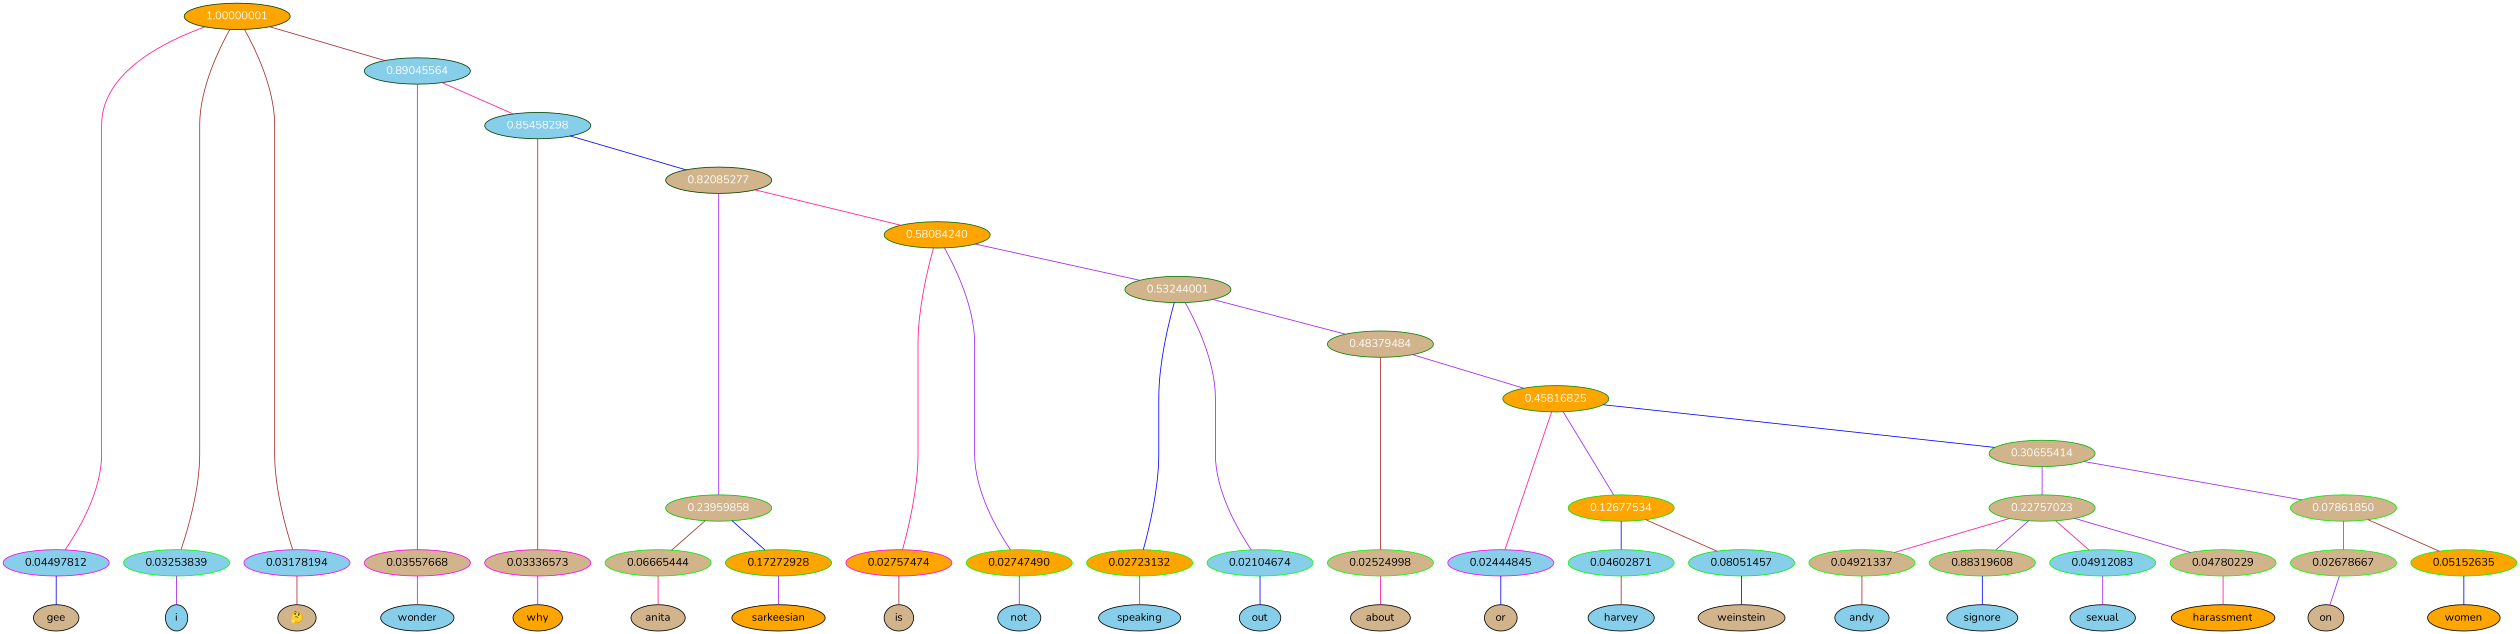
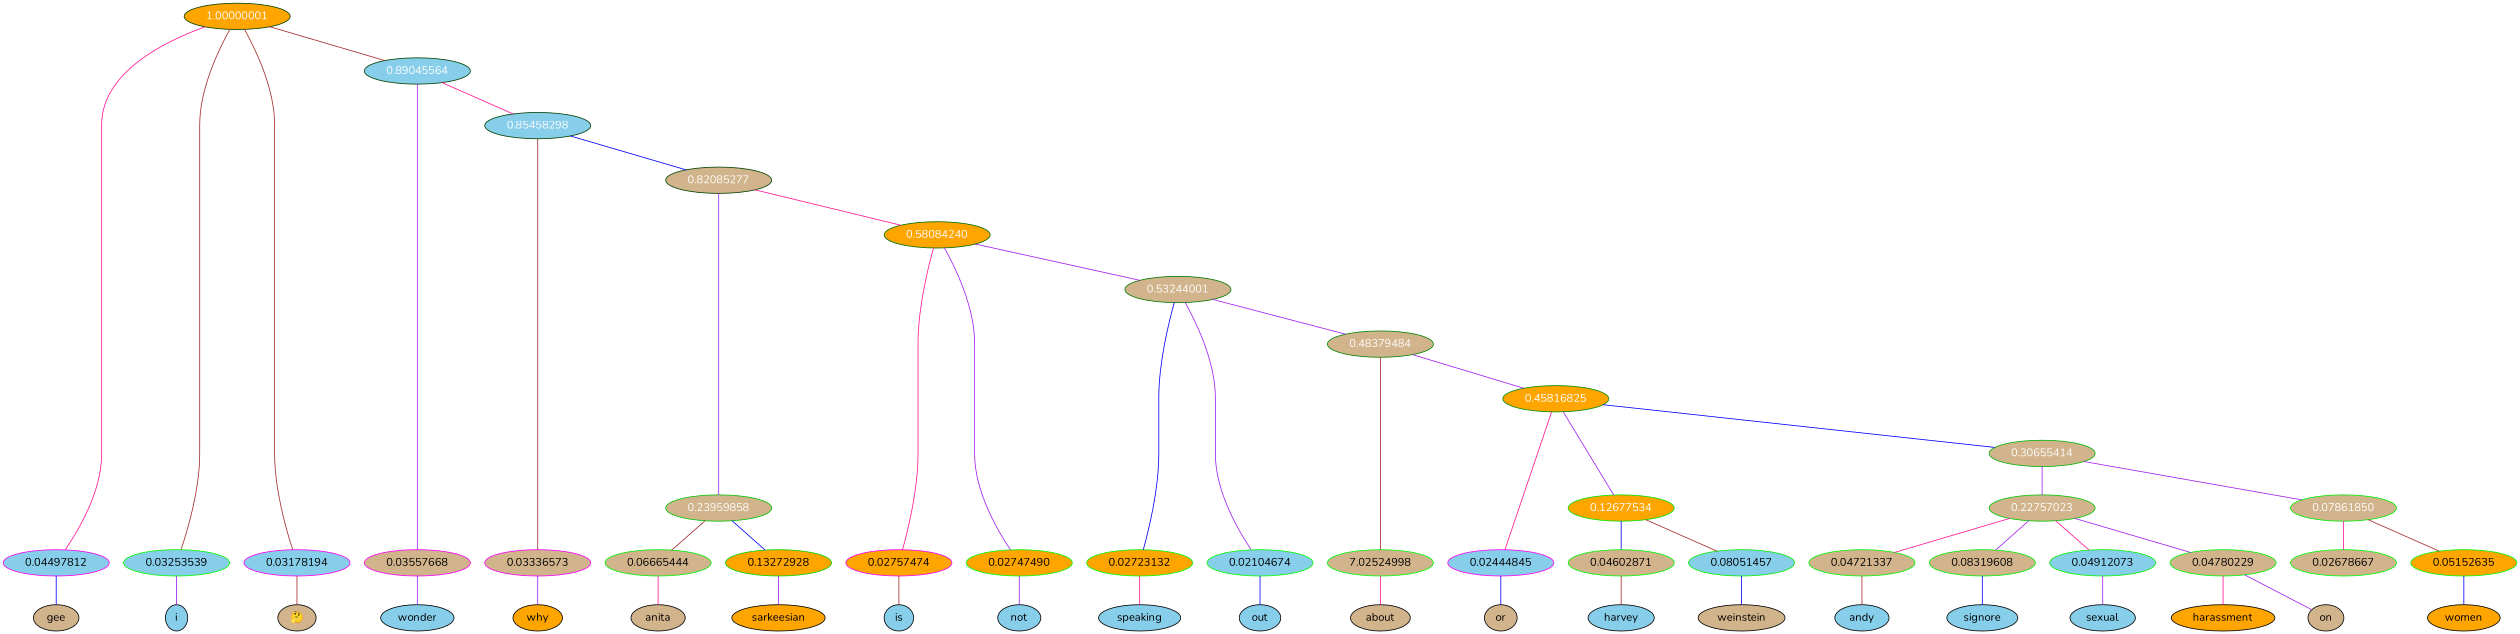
(177, 563) -> (177, 563)
(778, 563) -> (778, 563)
(1380, 563) -> (1380, 563)
(1621, 563) -> (1621, 563)
(1862, 563) -> (1862, 563)
(1982, 563) -> (1982, 563)
(2103, 563) -> (2103, 563)
(2335, 591) -> (2278, 592)
(899, 618) -> (899, 618)
